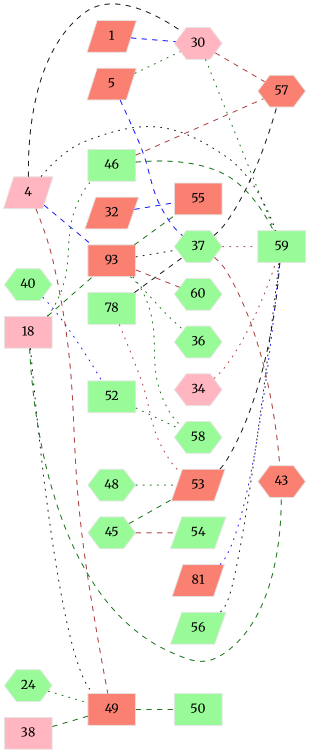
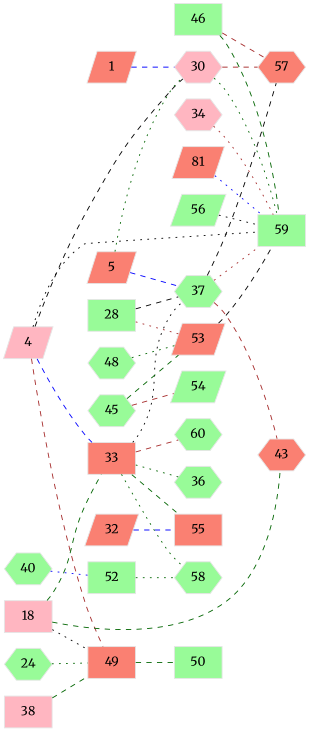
(68, 249) -> none
(112, 261) -> (112, 458)
(112, 308) -> (112, 315)
